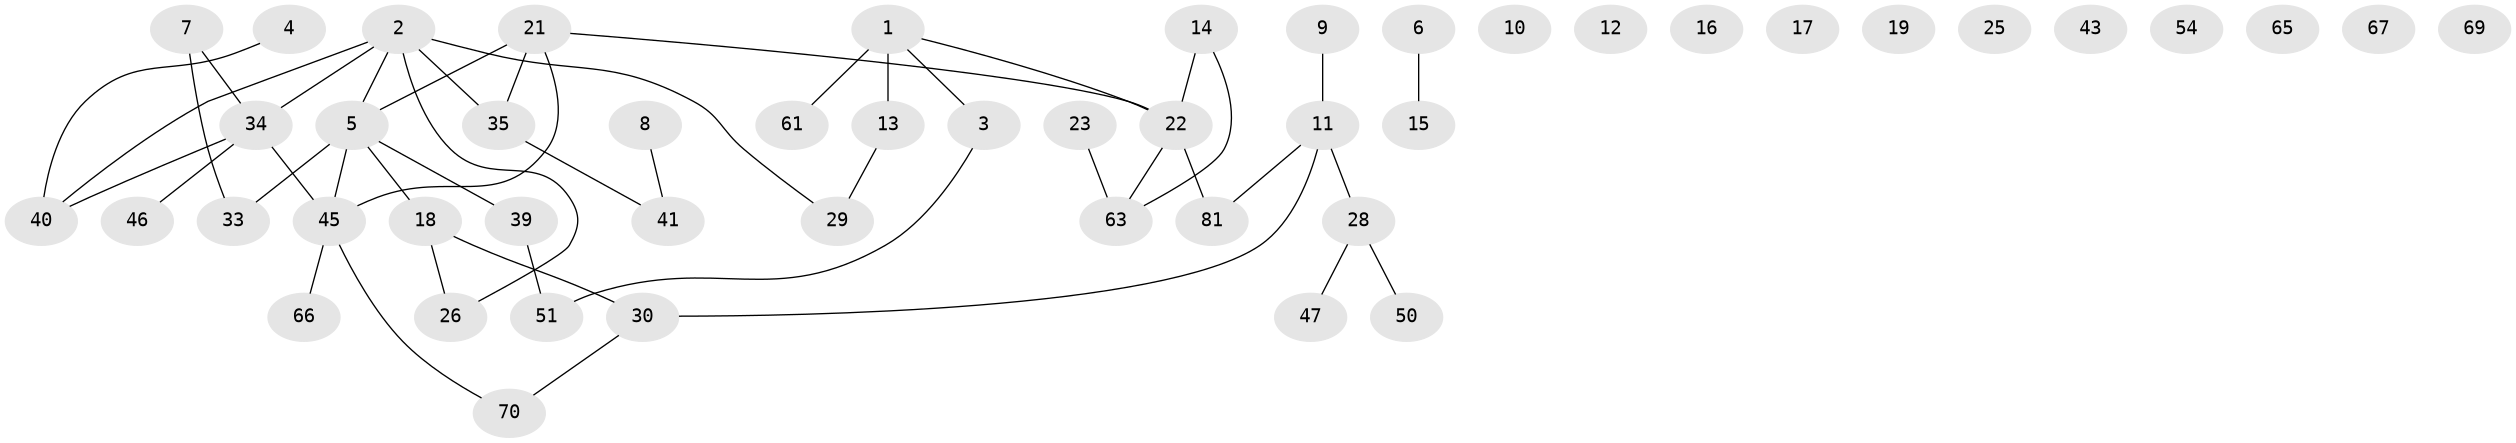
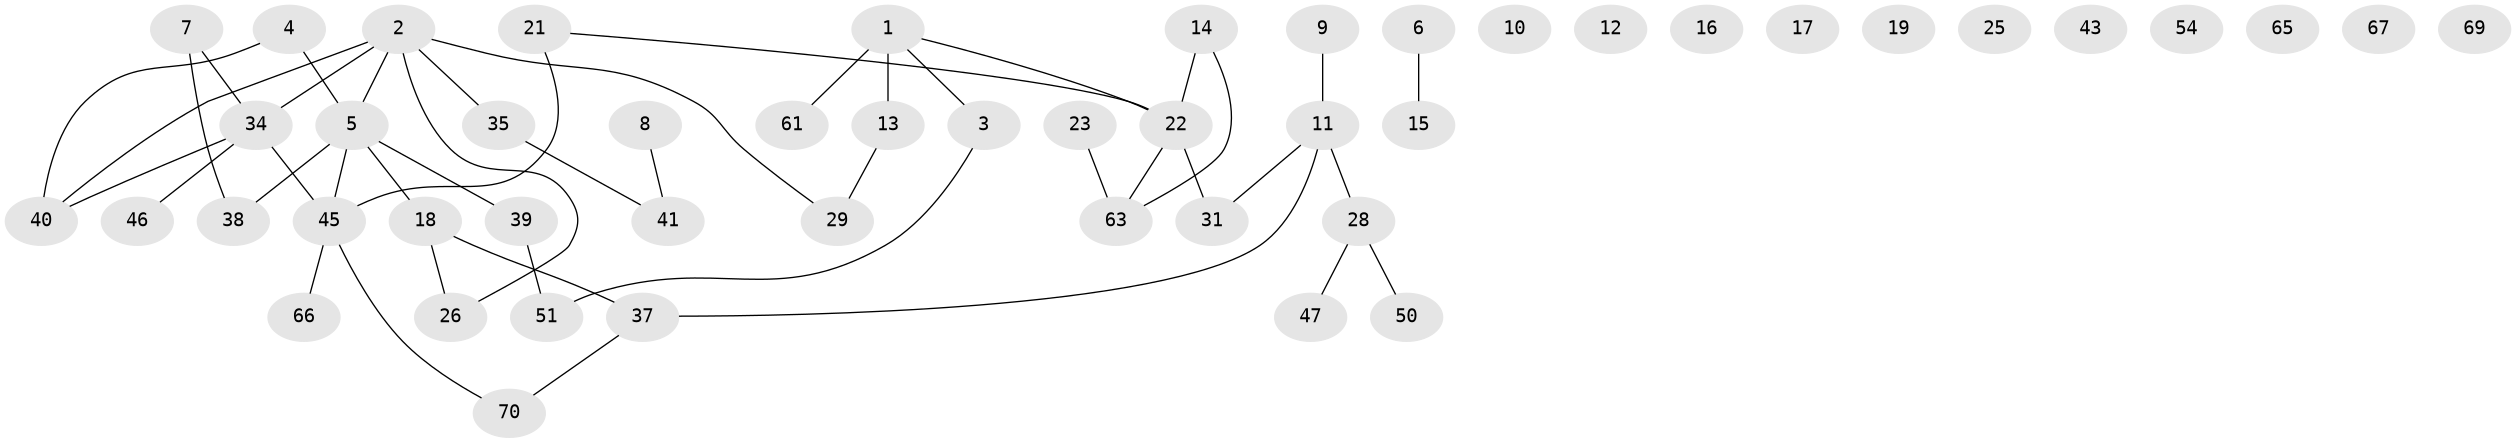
(517, 77) -> none
(437, 81) -> (318, 74)
(233, 221) -> (233, 221)
(1212, 221) -> (1212, 221)
(643, 317) -> (643, 317)
